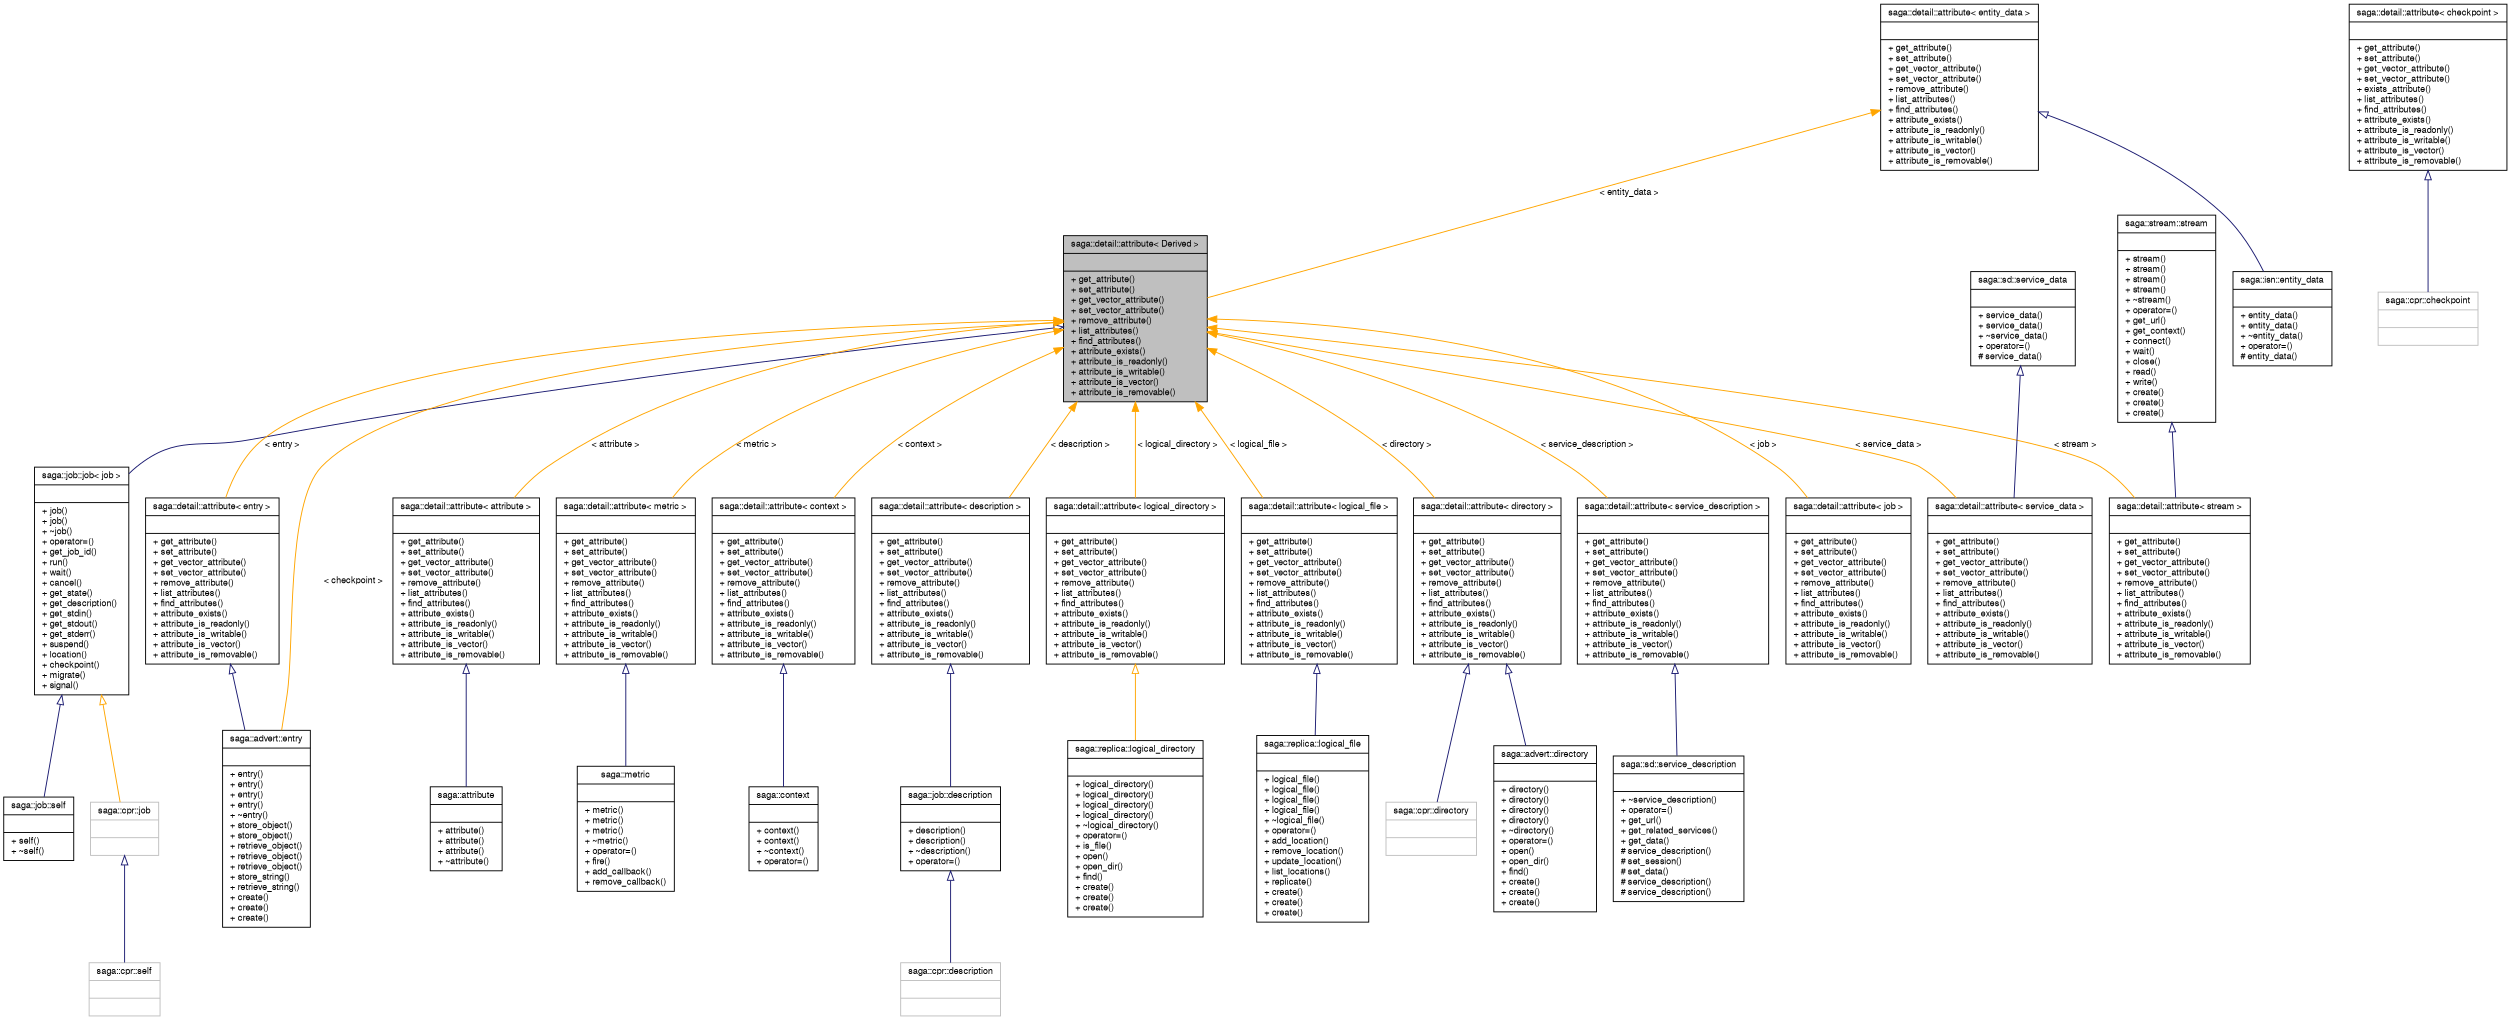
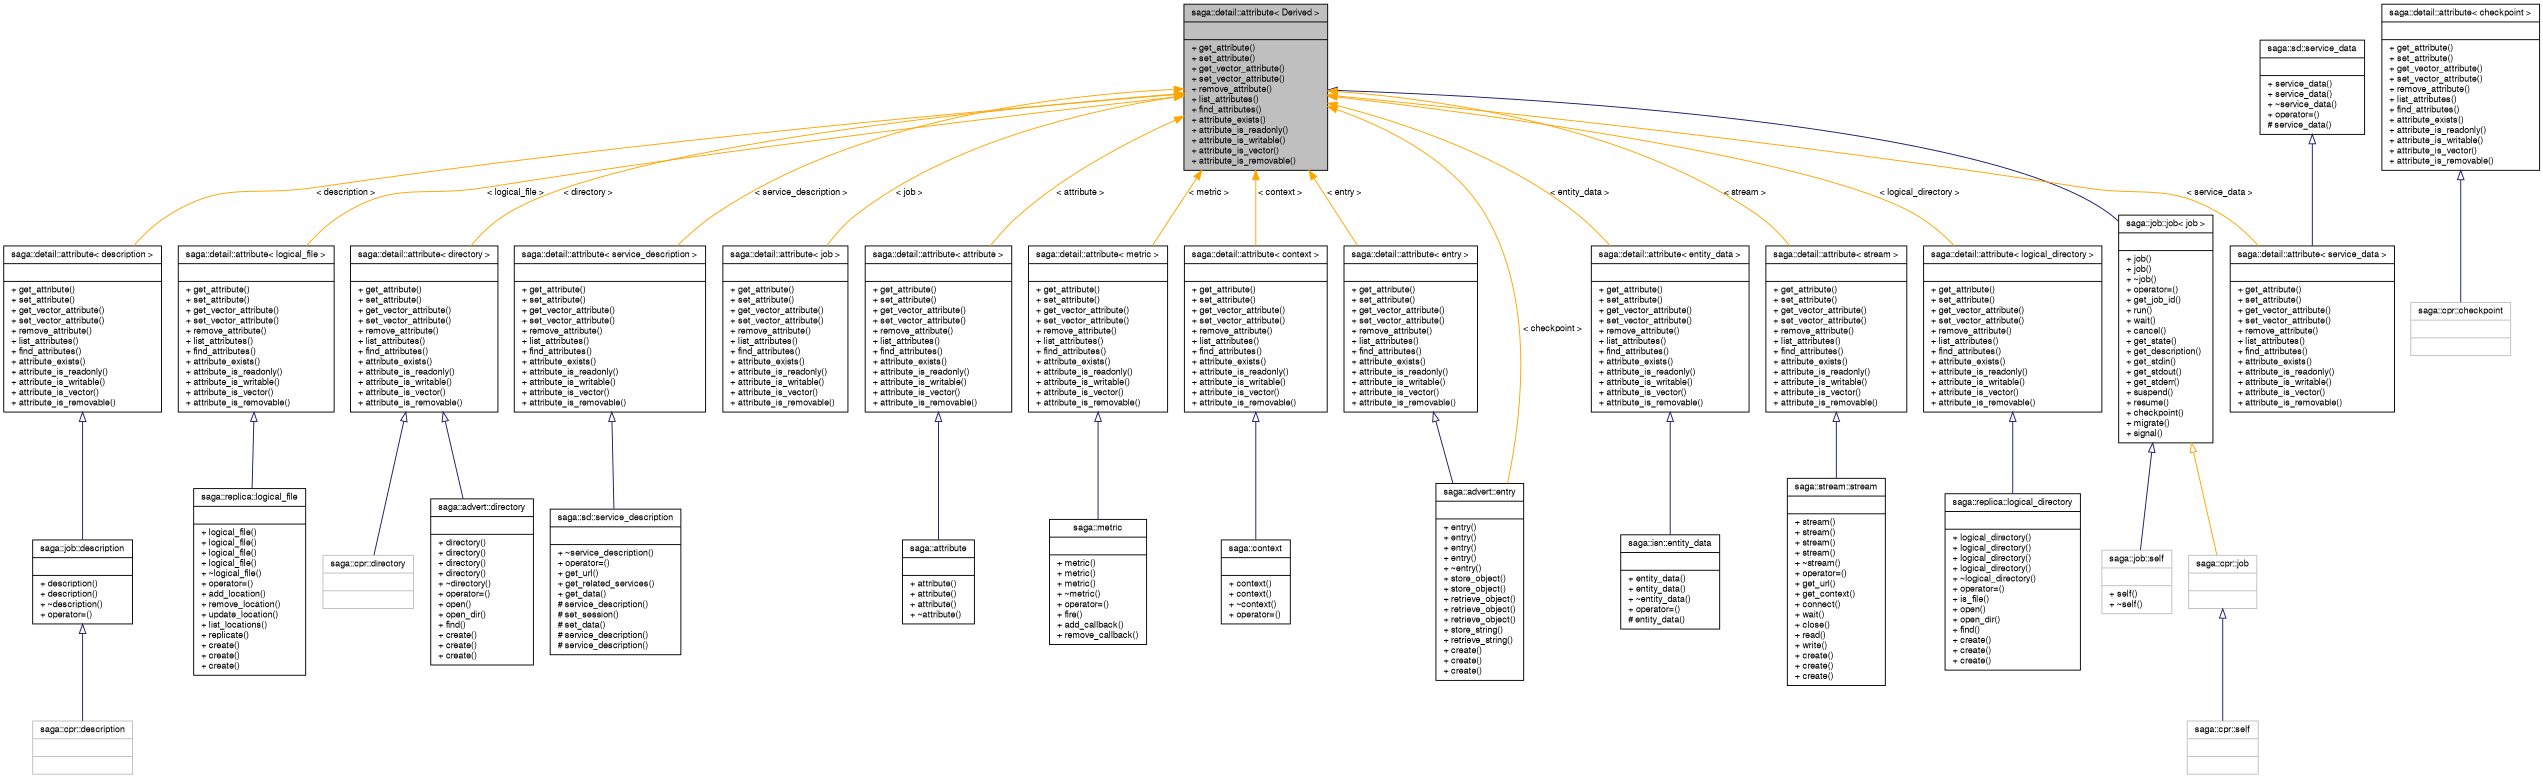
(2394, 89) -> (2430, 89)
(1539, 205) -> (1483, 157)
(2174, 465) -> (1836, 450)
(65, 655) -> (2148, 403)
(1135, 707) -> (2013, 458)
(39, 829) -> (2137, 582)
